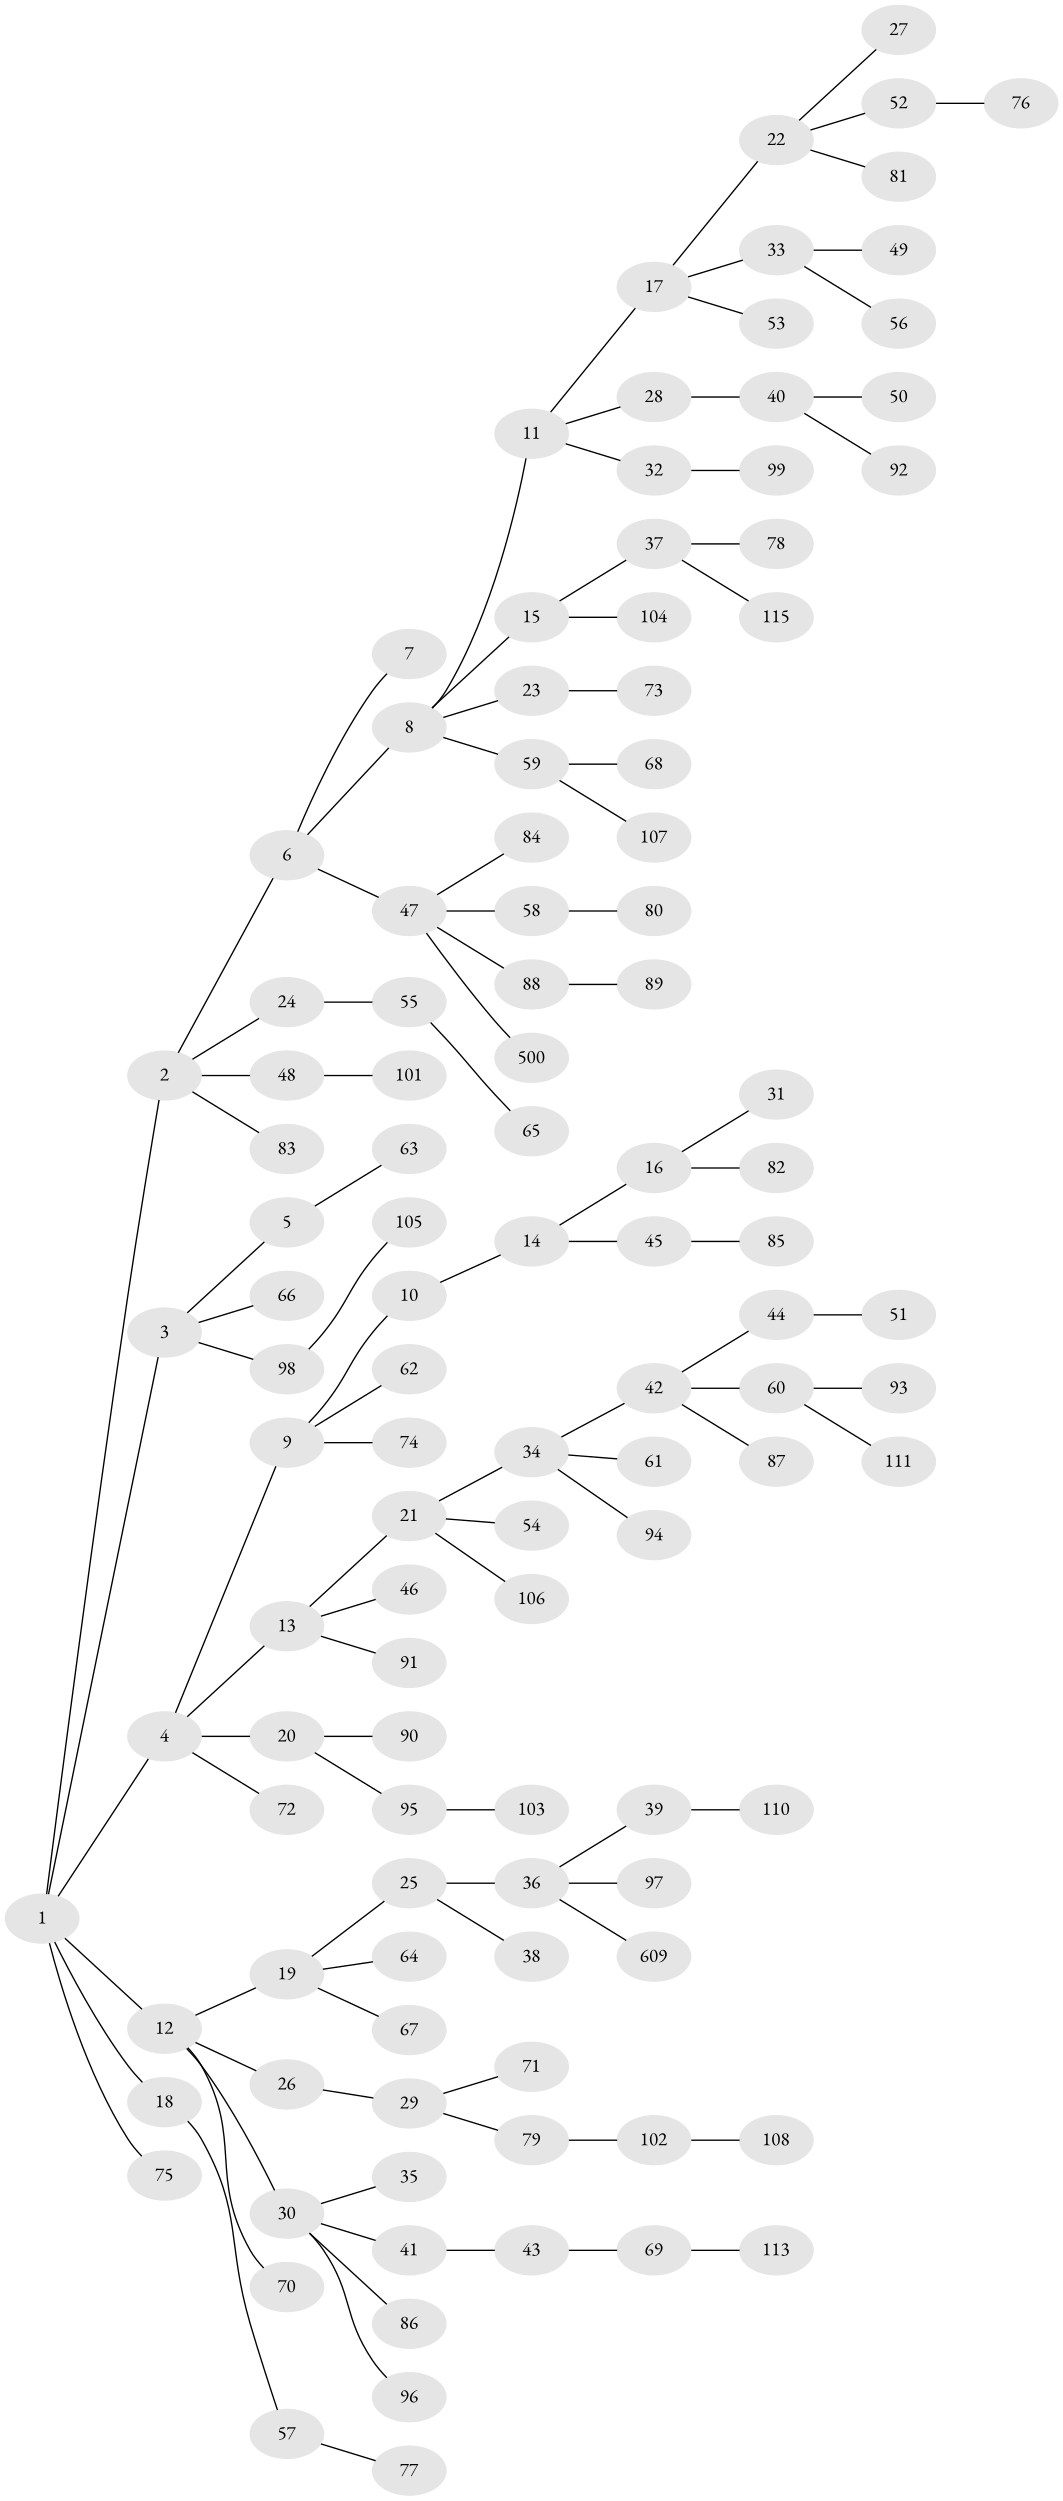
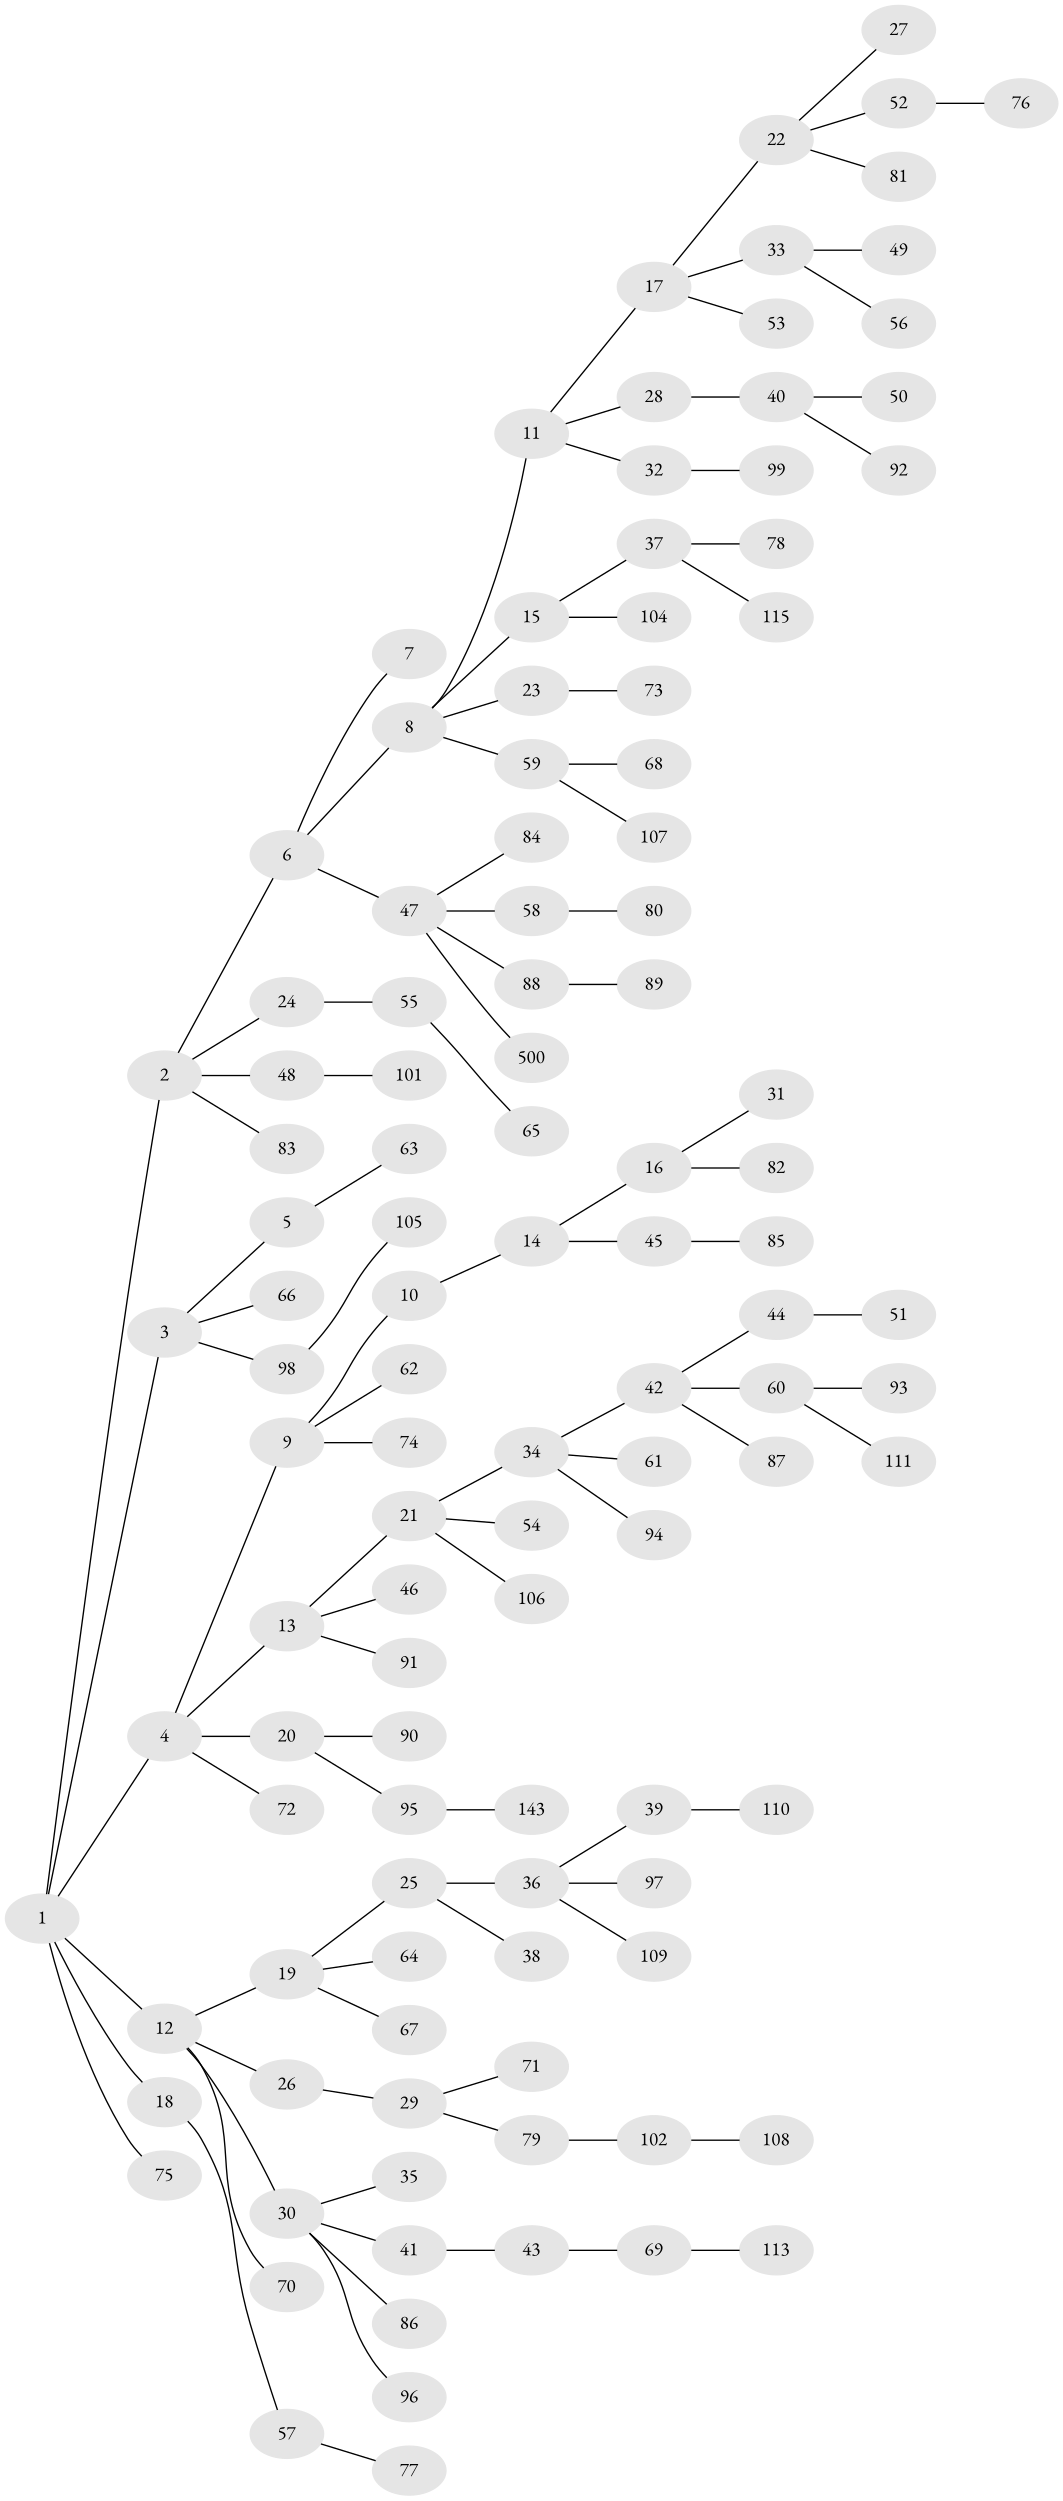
(532, 1810) -> (532, 1810)
(654, 1957) -> (654, 1957)
